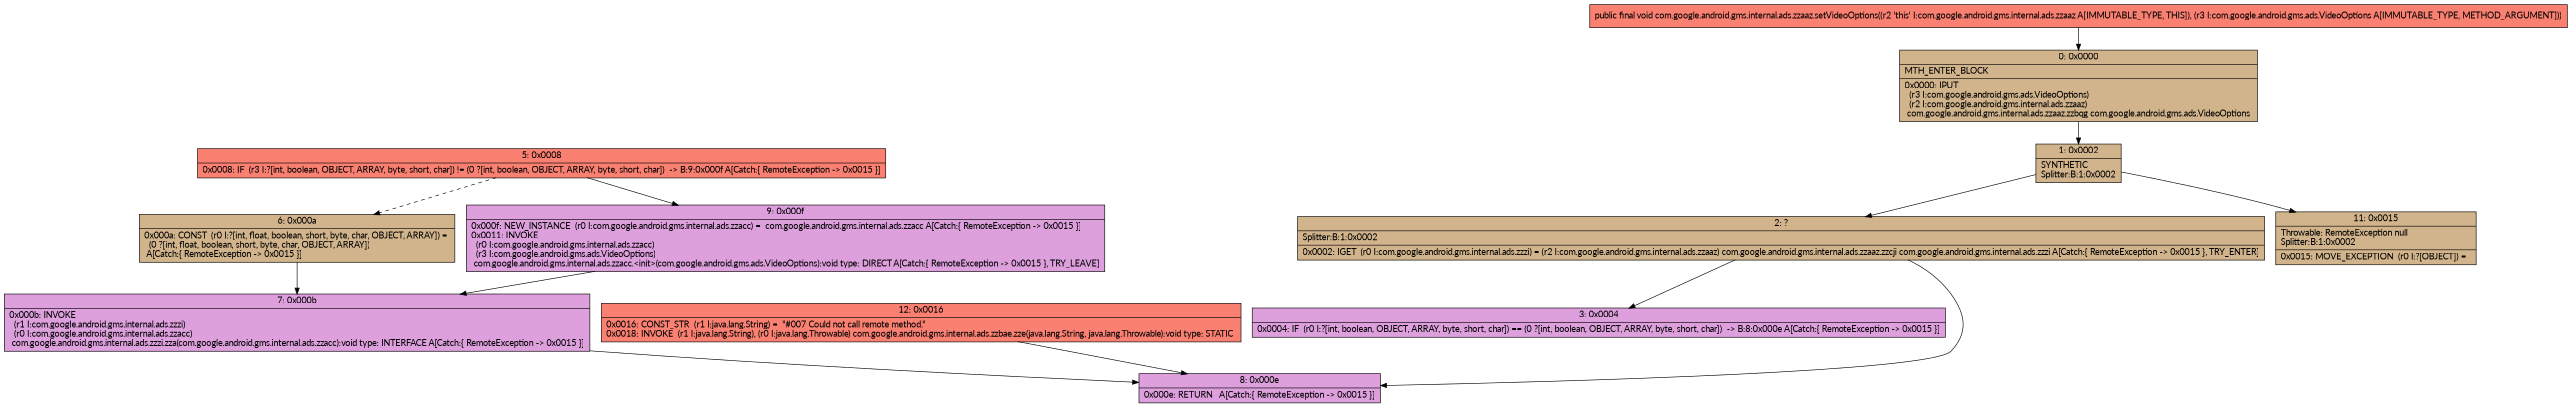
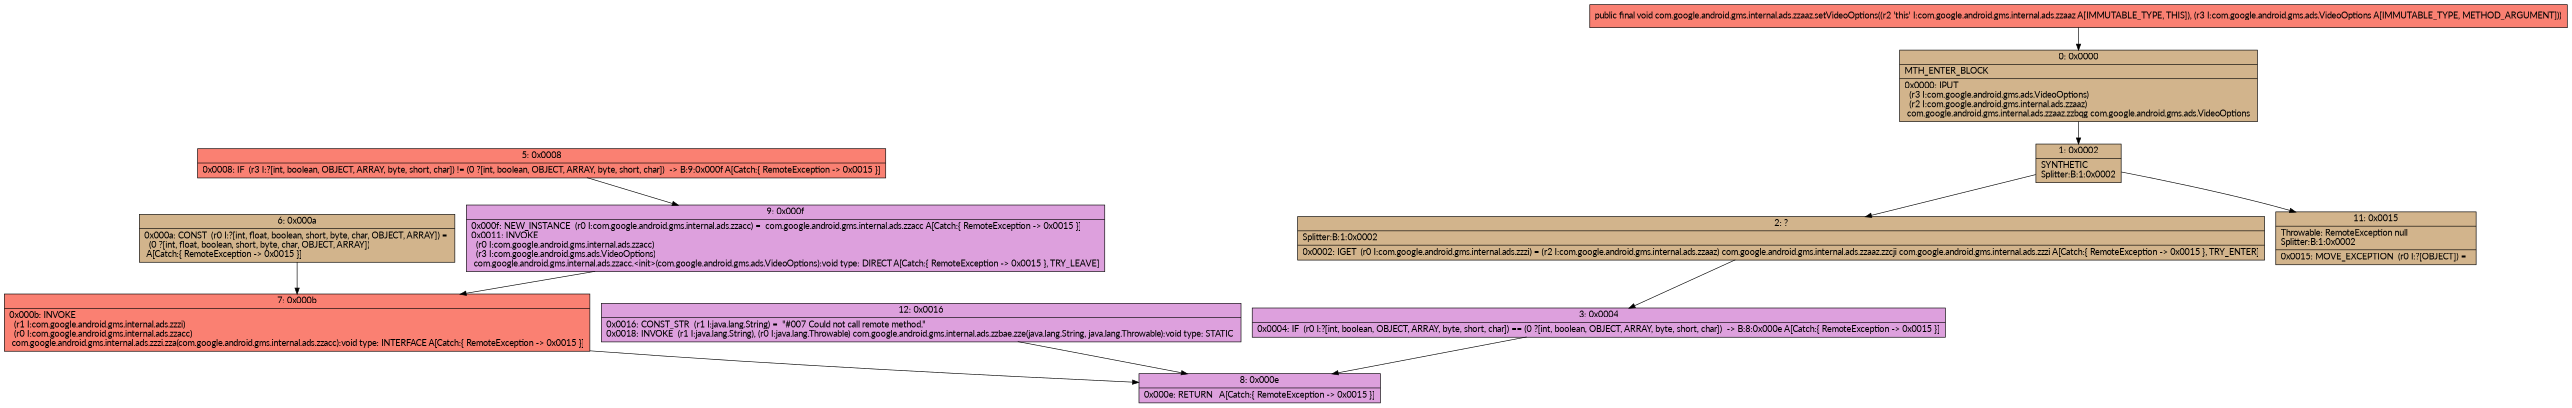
(438, 195) -> none
(297, 323) -> (297, 323)
(921, 323) -> (921, 323)
(1729, 375) -> (1432, 355)
